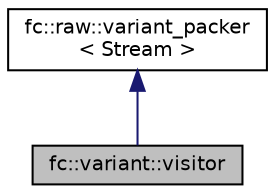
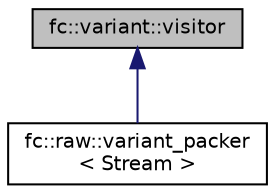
(138, 118) -> (138, 96)
